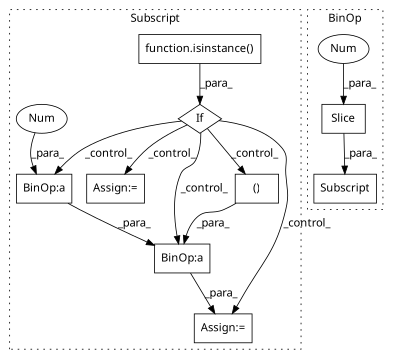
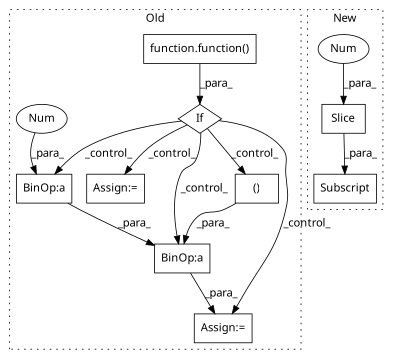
(155, 19) -> (155, 19)
(345, 19) -> (345, 19)
(200, 49) -> (200, 49)
